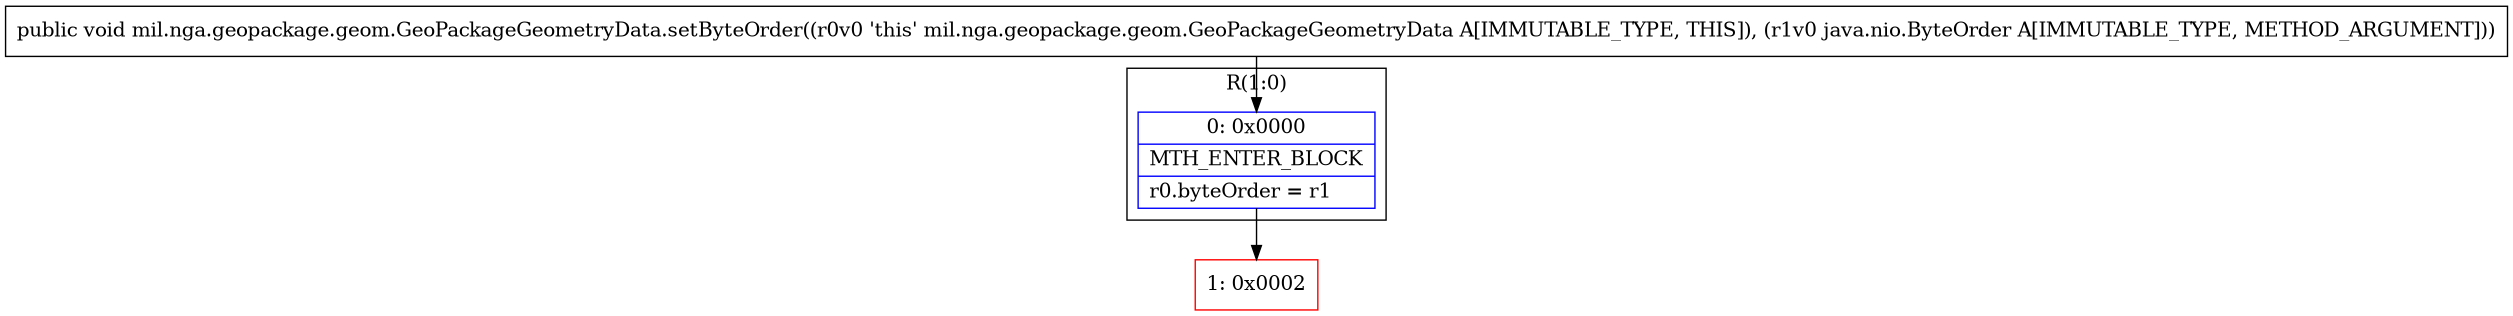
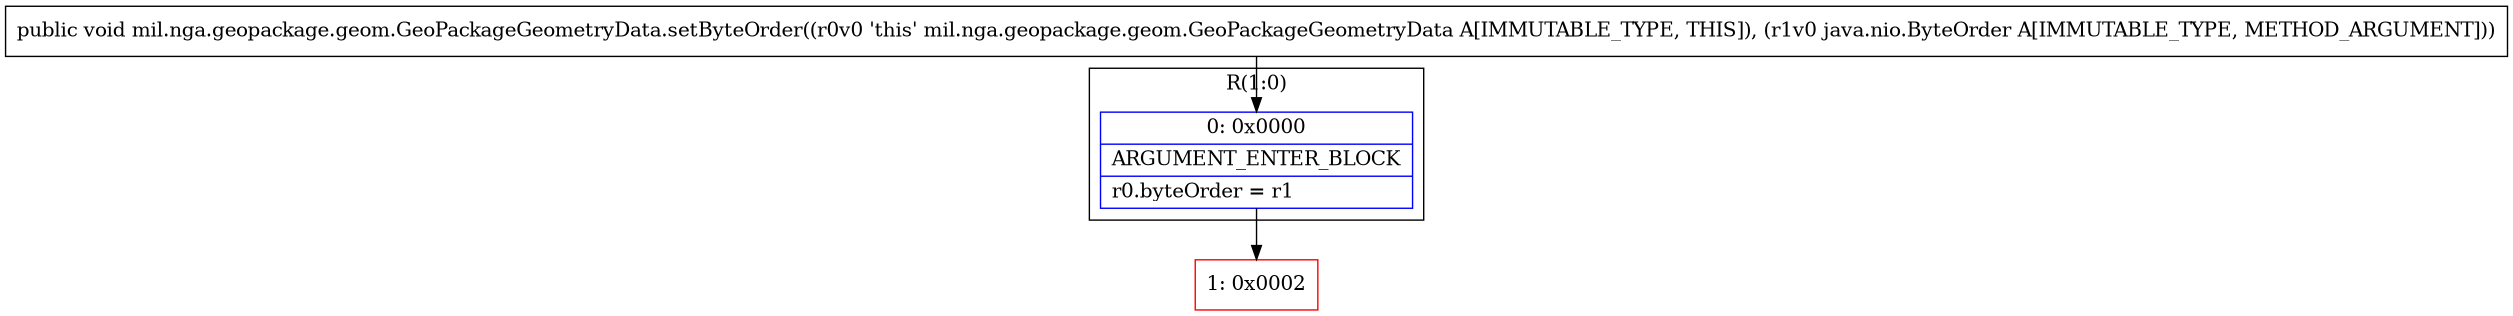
(1257, 160) -> (1257, 160)
